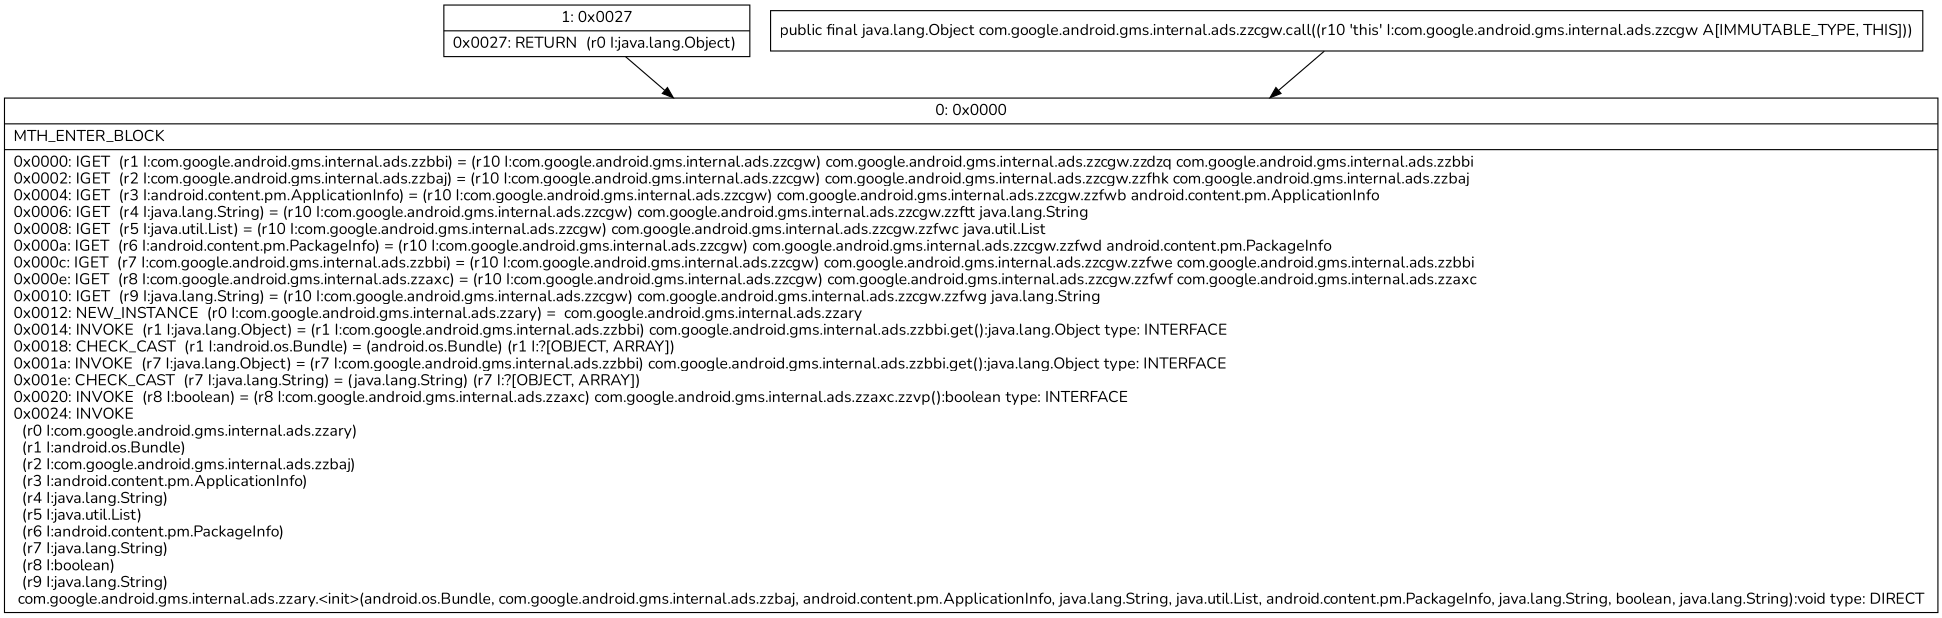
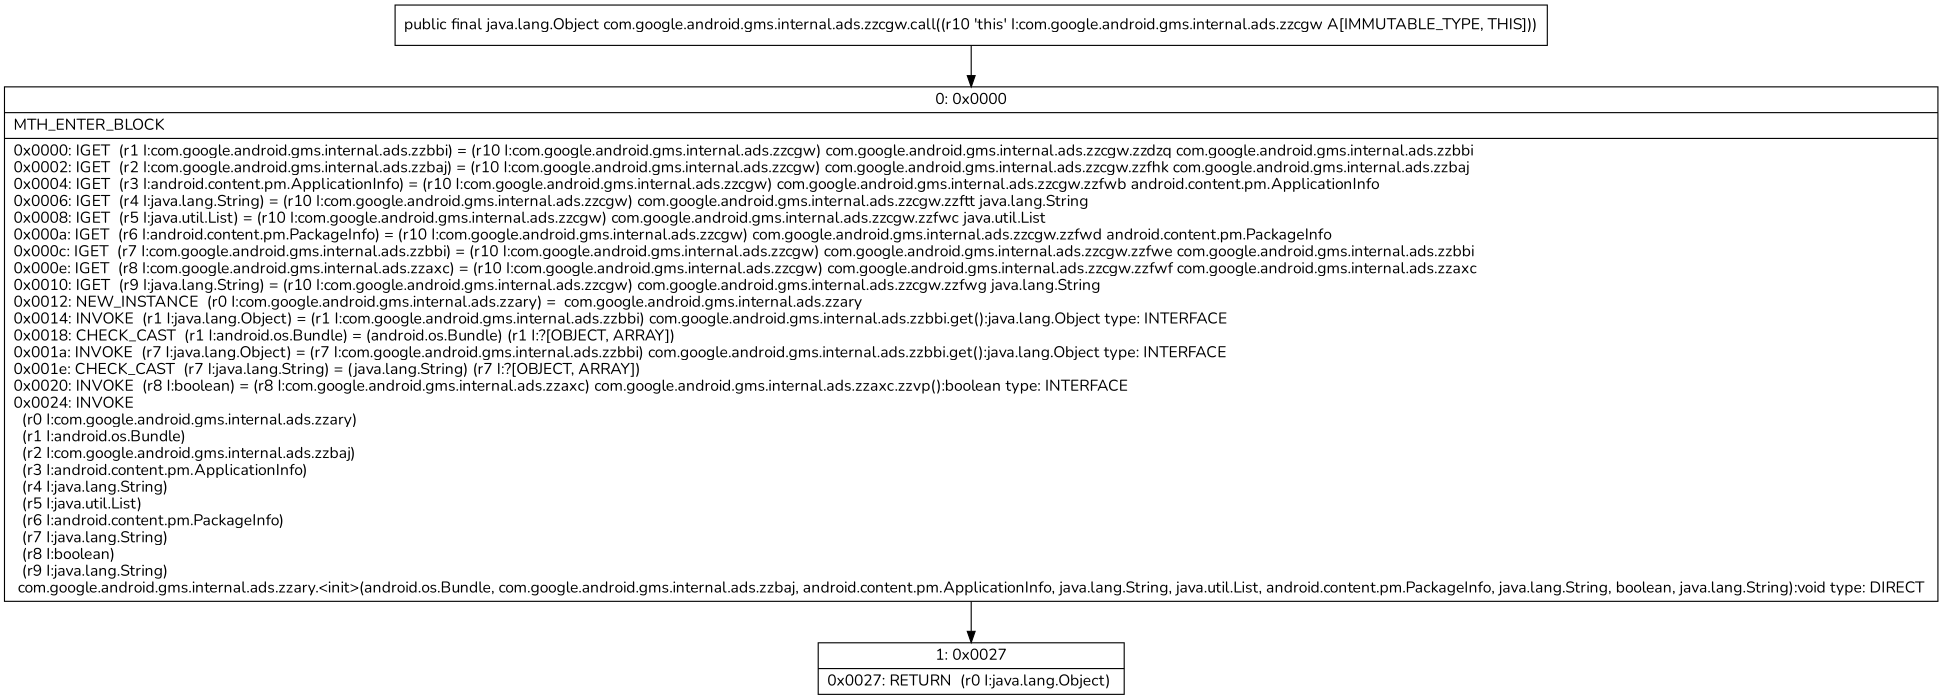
(645, 74) -> (971, 616)
